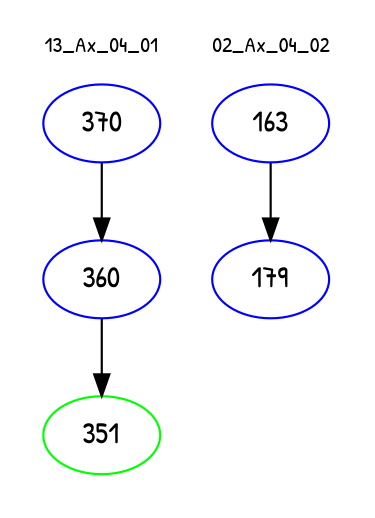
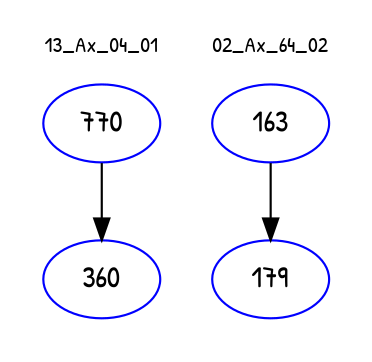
(272, 47) -> (271, 47)
(102, 123) -> (102, 123)
(102, 435) -> none
